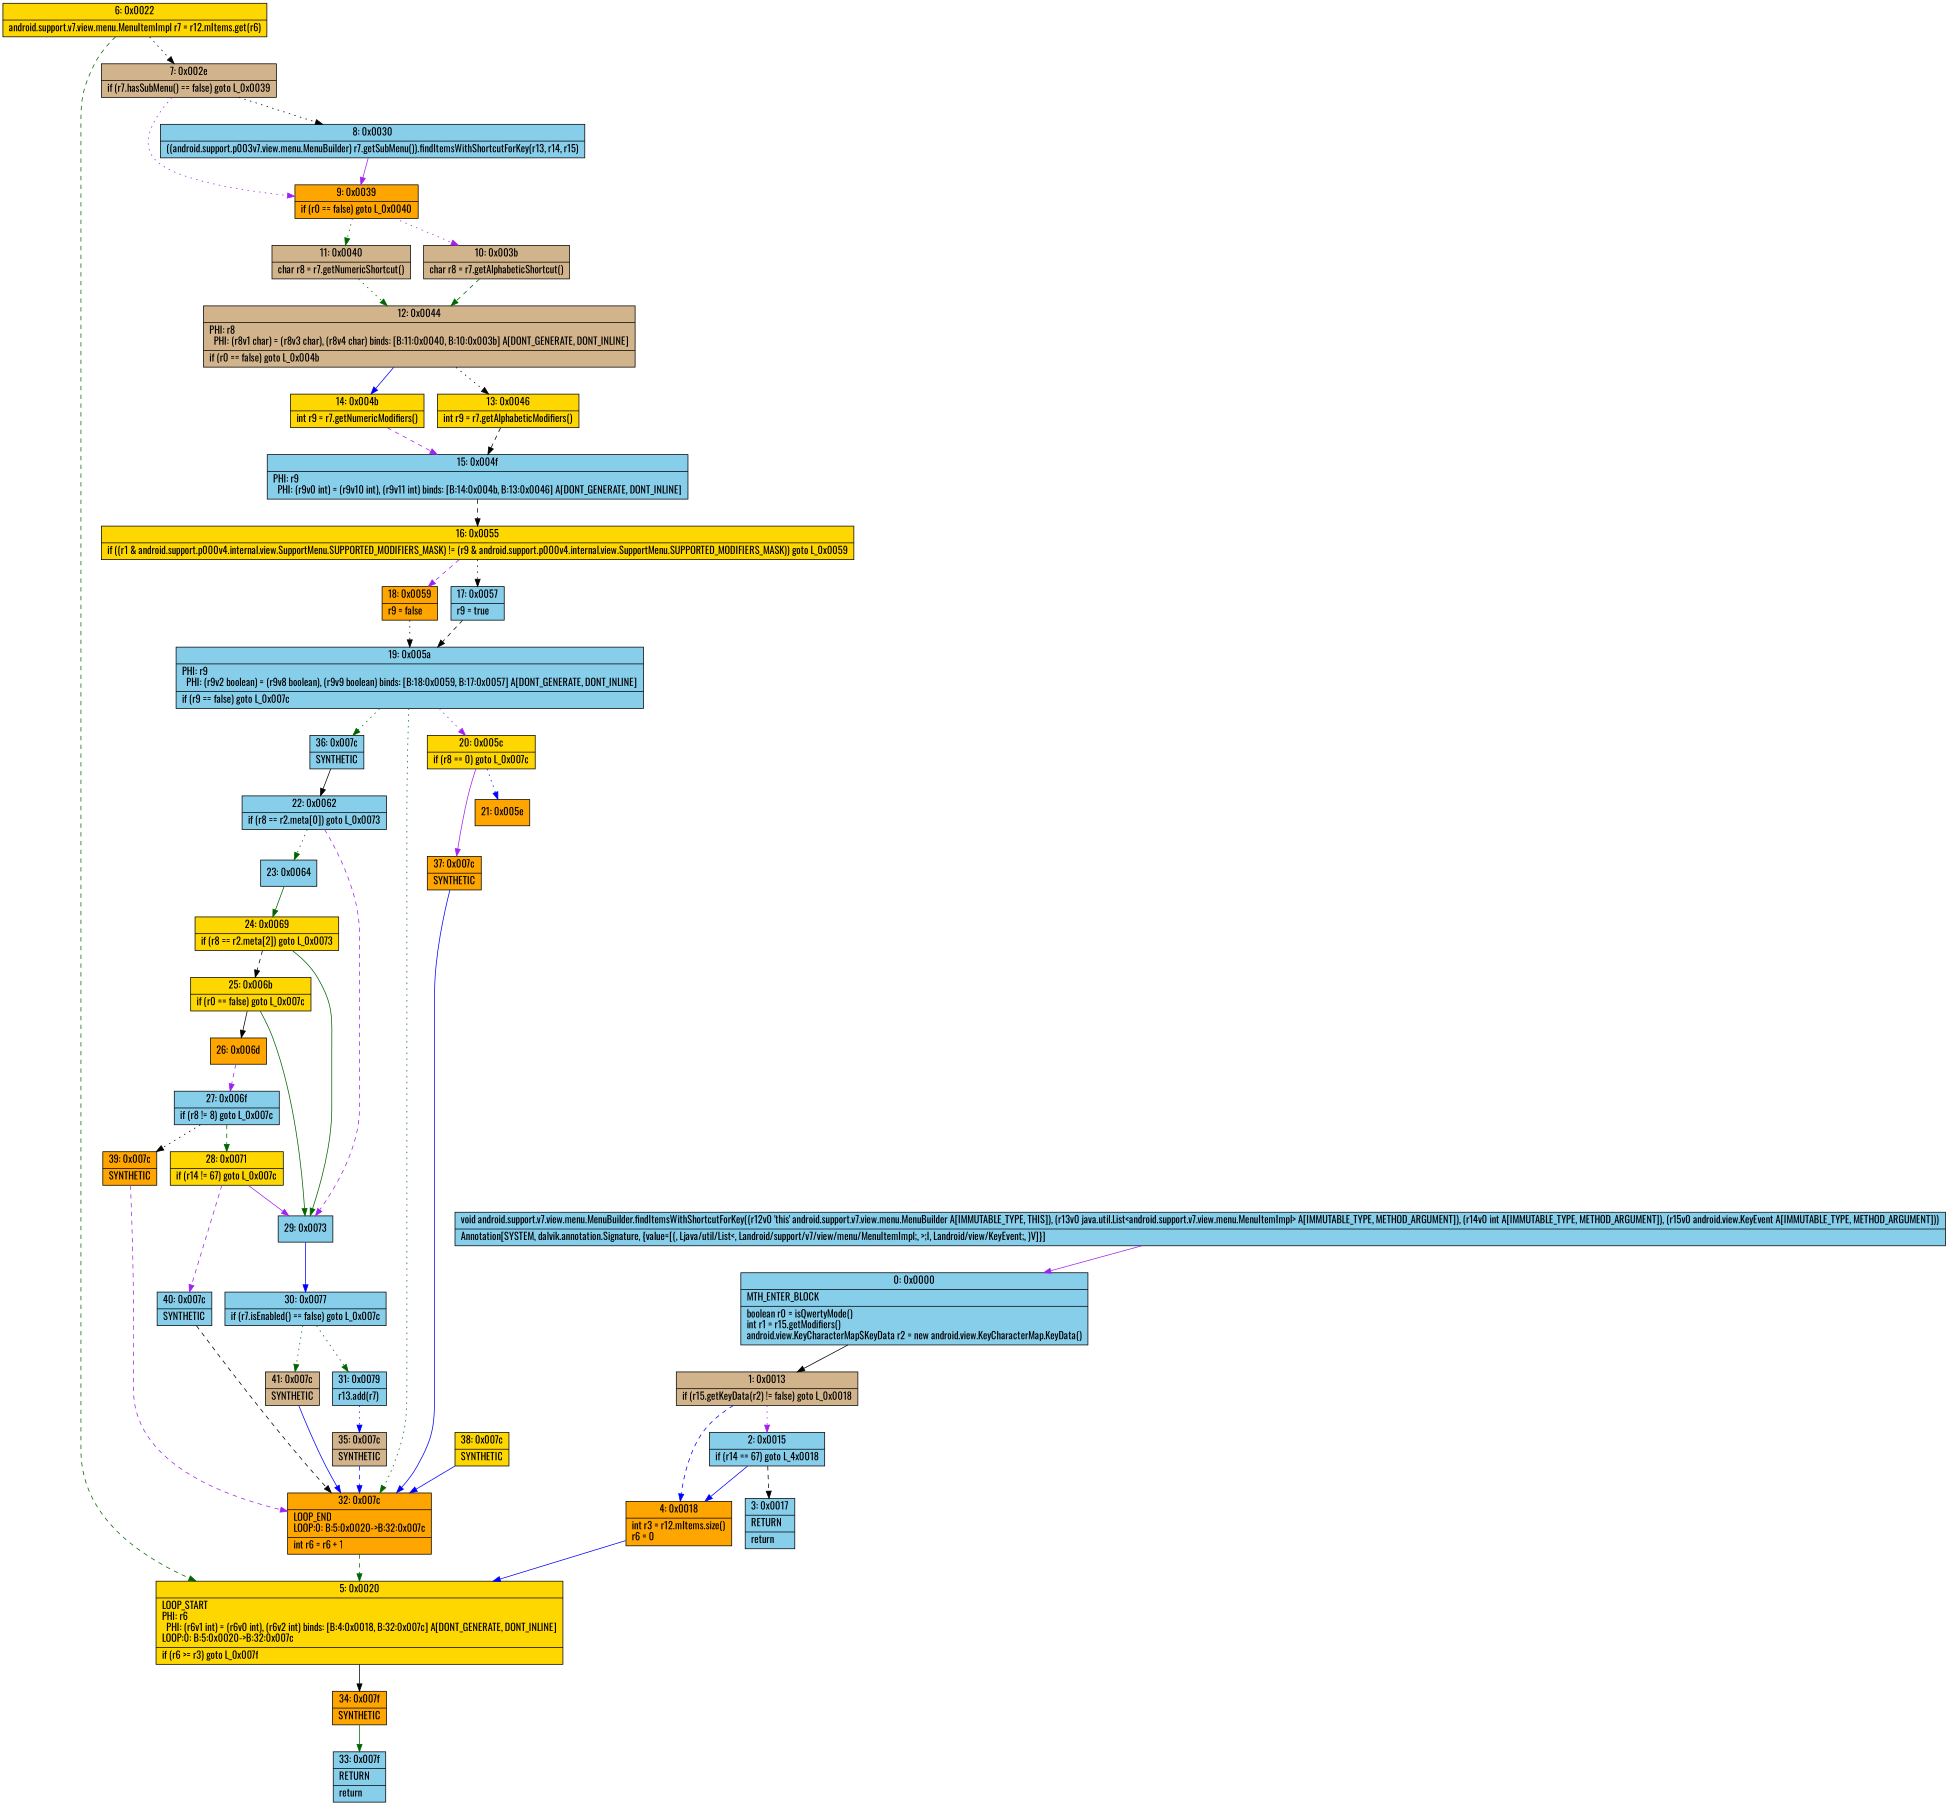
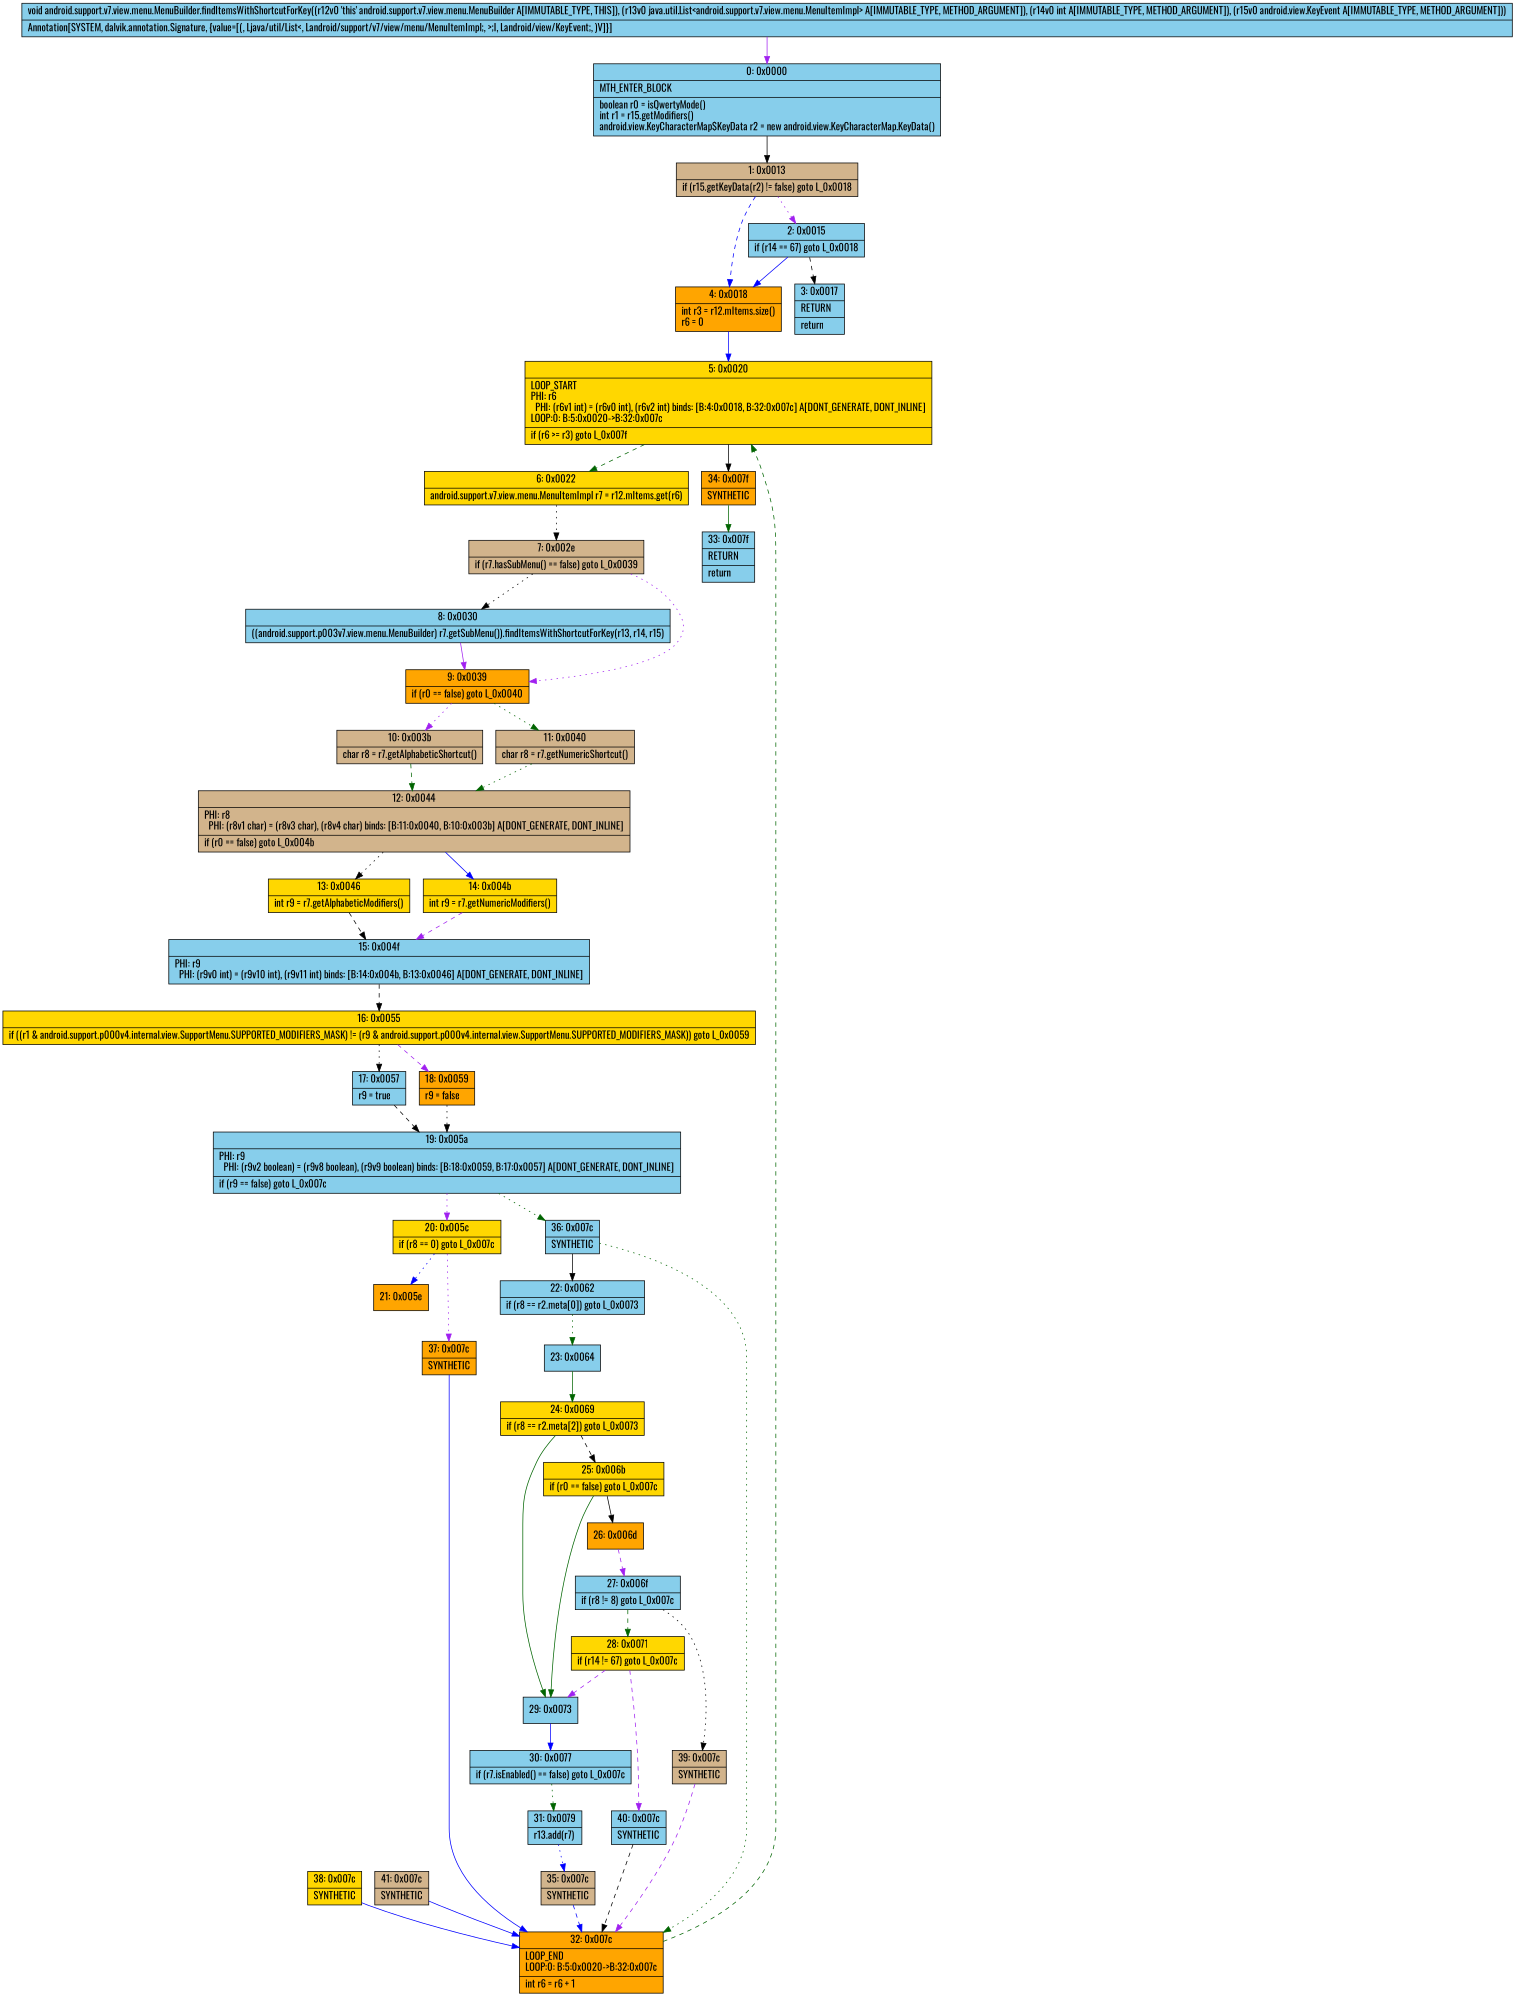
(465, 808) -> (448, 1294)
(81, 828) -> (620, 456)
(359, 1021) -> none
(407, 1099) -> (747, 1559)
(130, 1168) -> (699, 1767)
(265, 1198) -> (590, 1682)
(300, 1345) -> none
(767, 1457) -> (806, 248)
